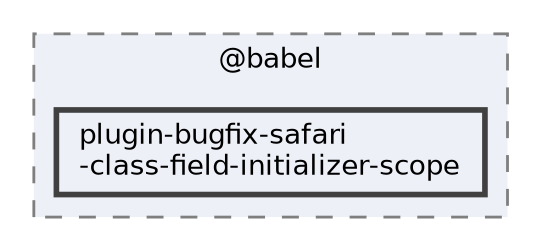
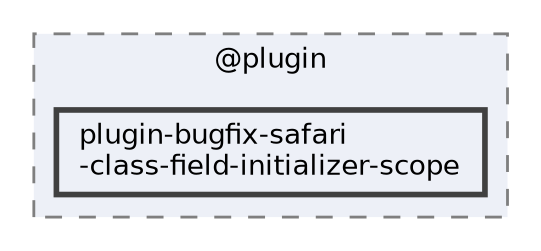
(271, 61) -> (271, 61)
